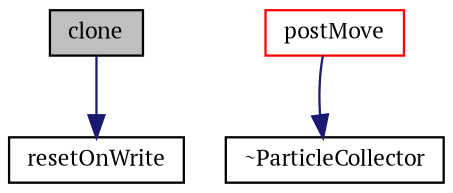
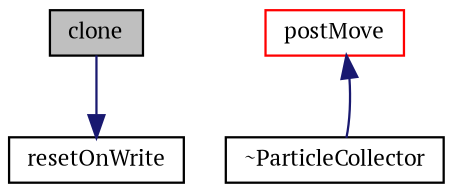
(320, 85) -> (350, 108)
